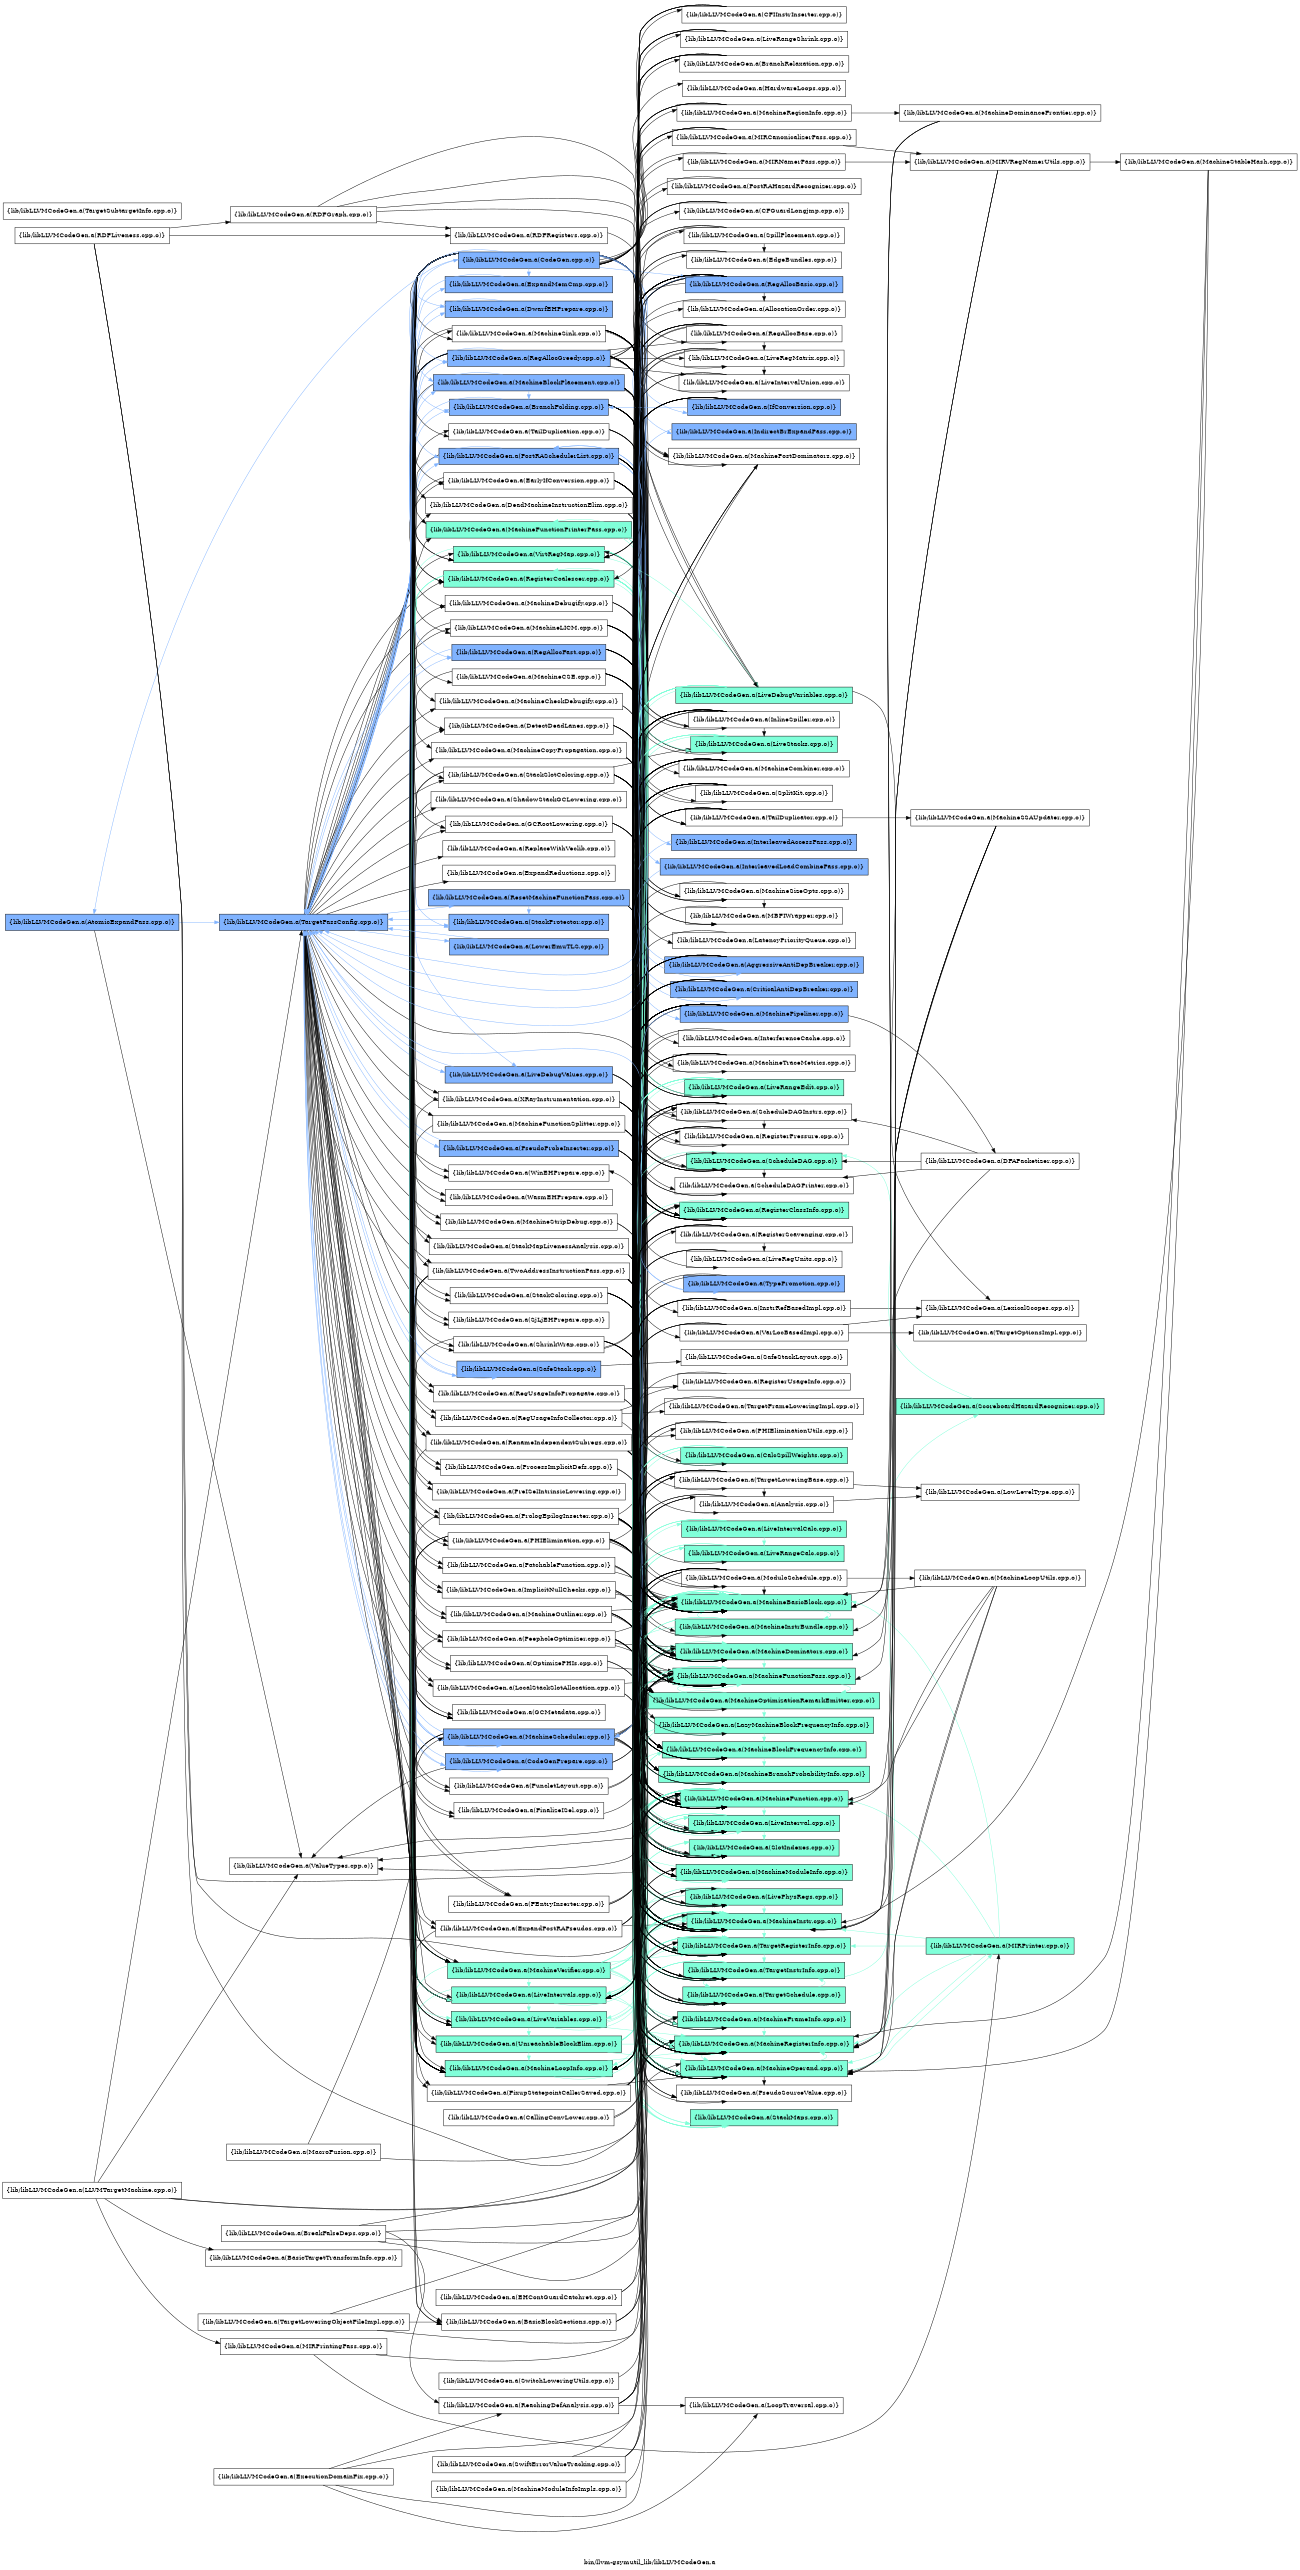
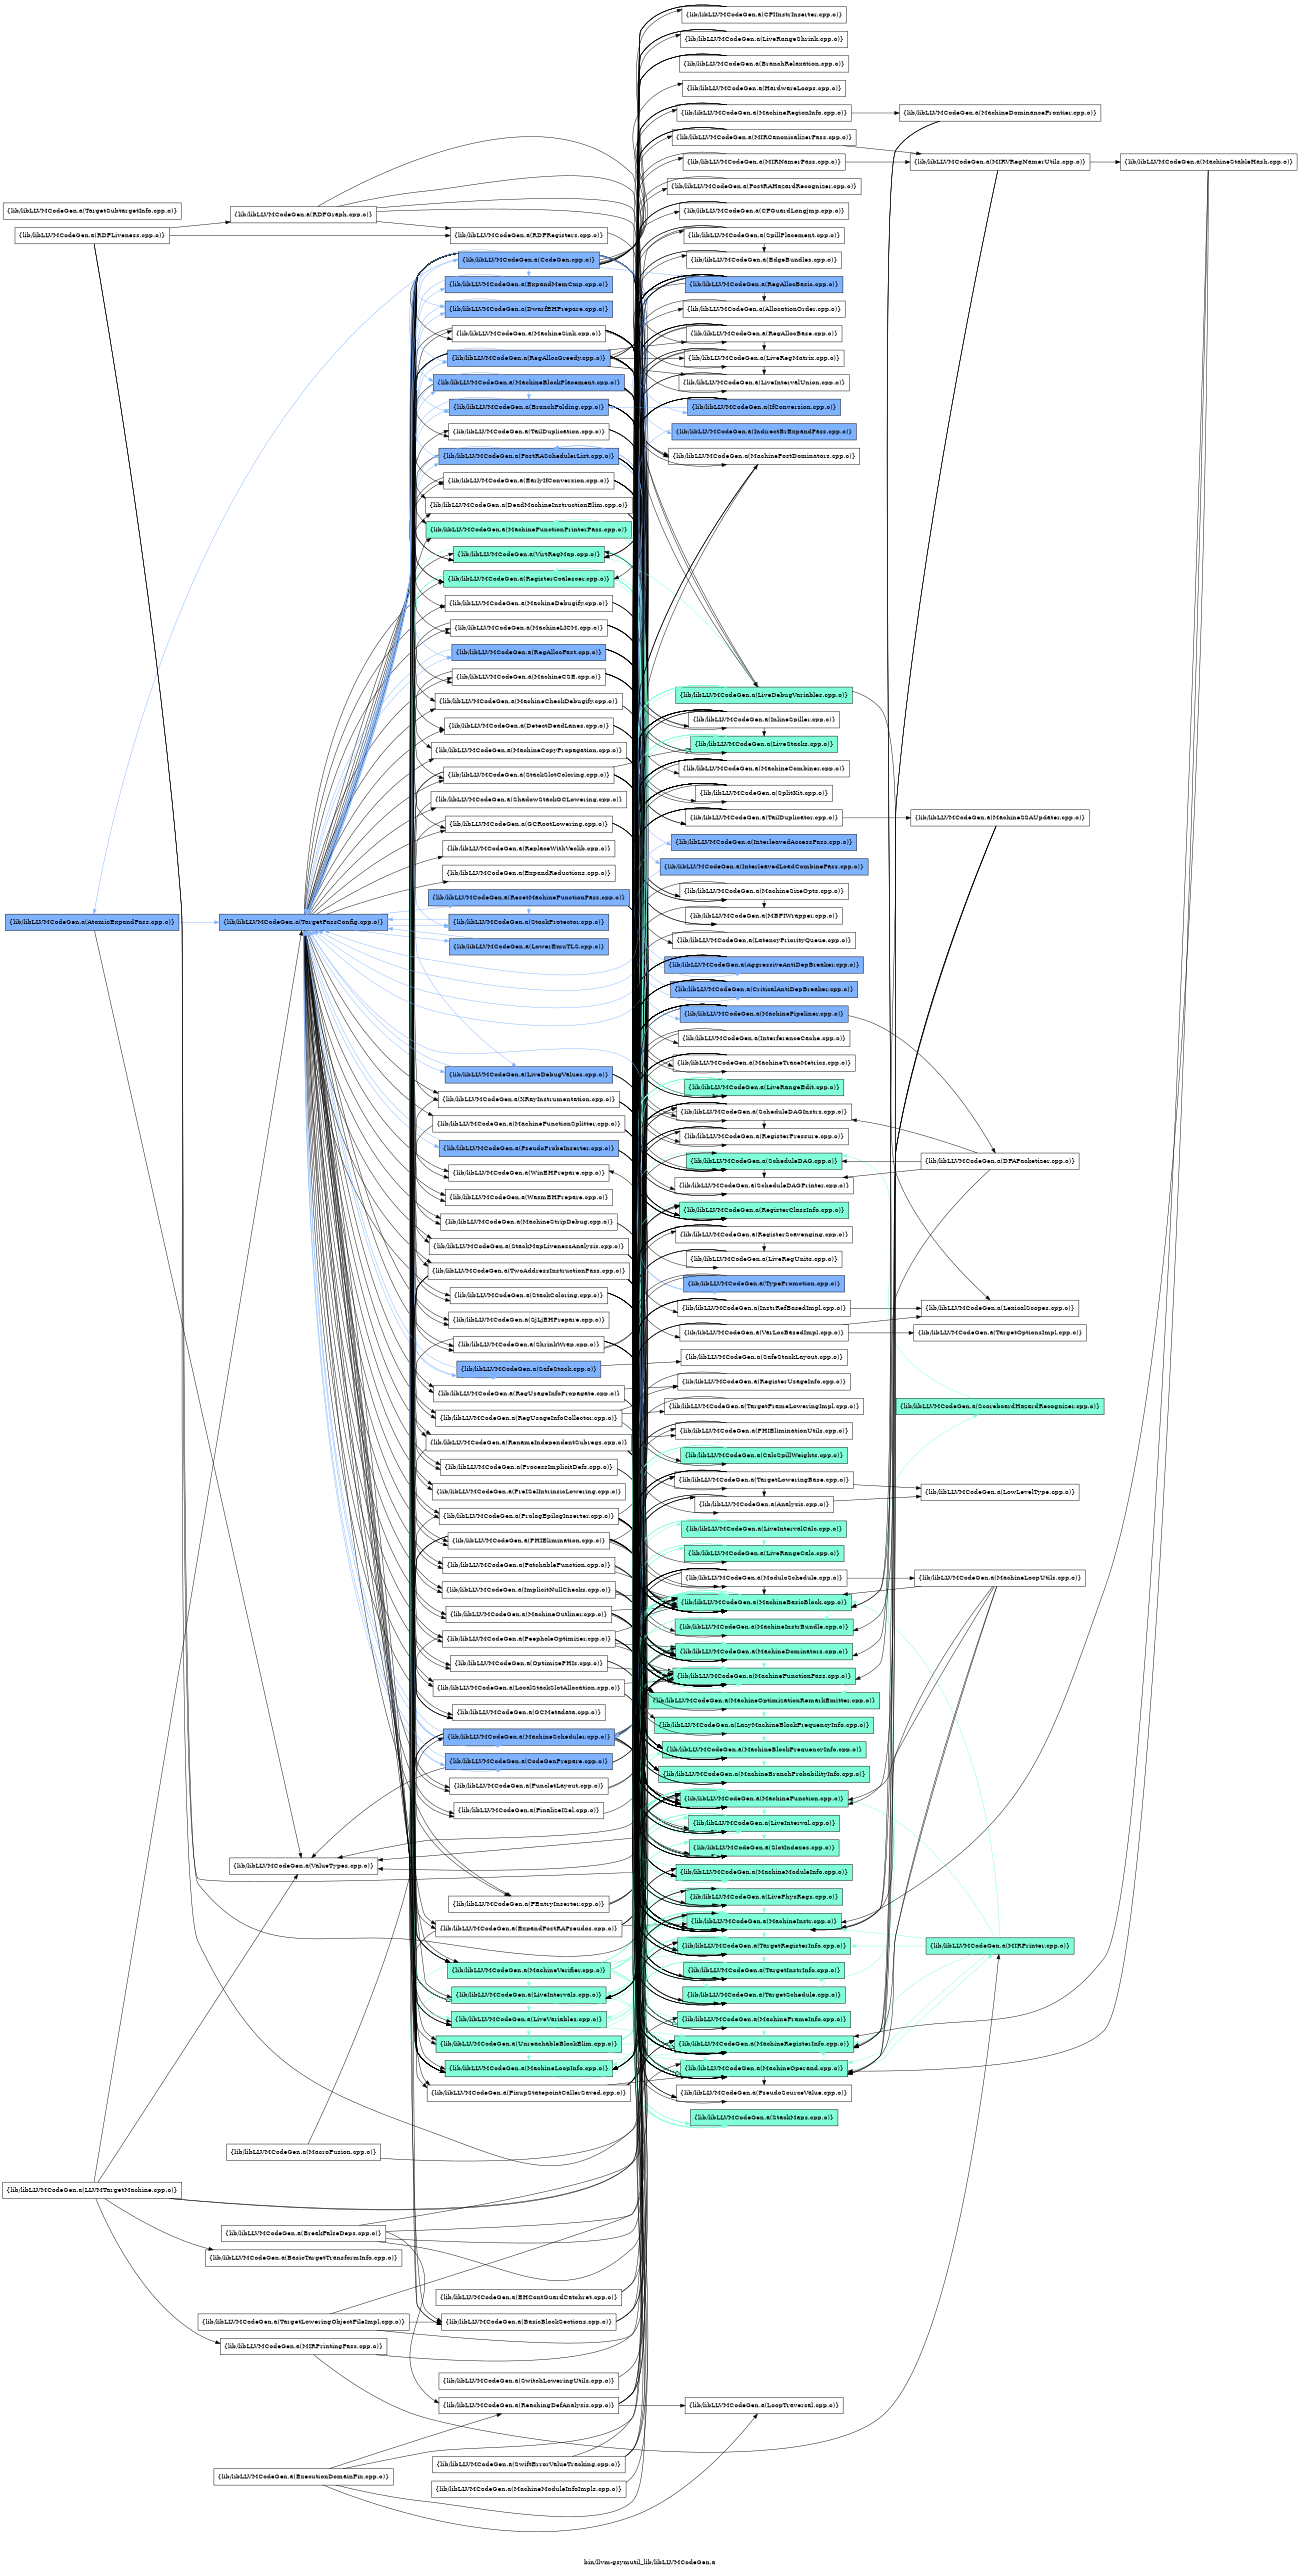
(641, 165) -> none
(527, 1033) -> (378, 738)
(529, 2118) -> none
